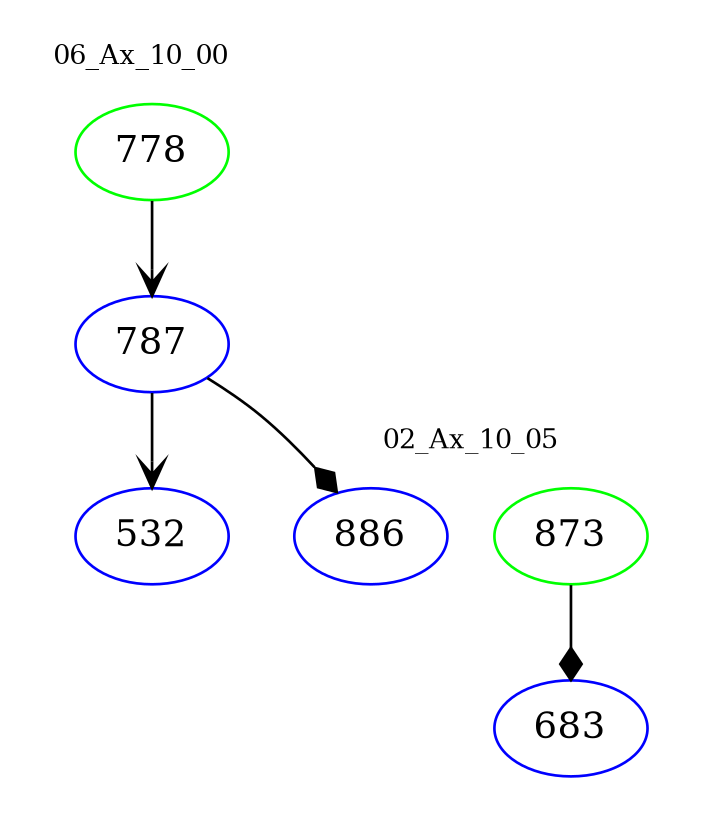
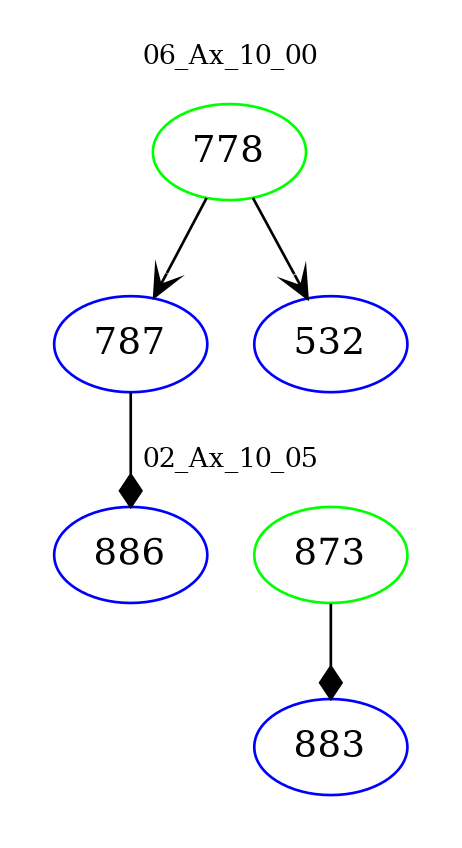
(152, 427) -> (274, 236)
(571, 728) -> (331, 747)
